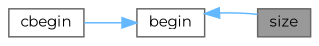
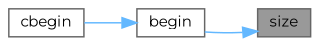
(239, 13) -> (224, 33)
